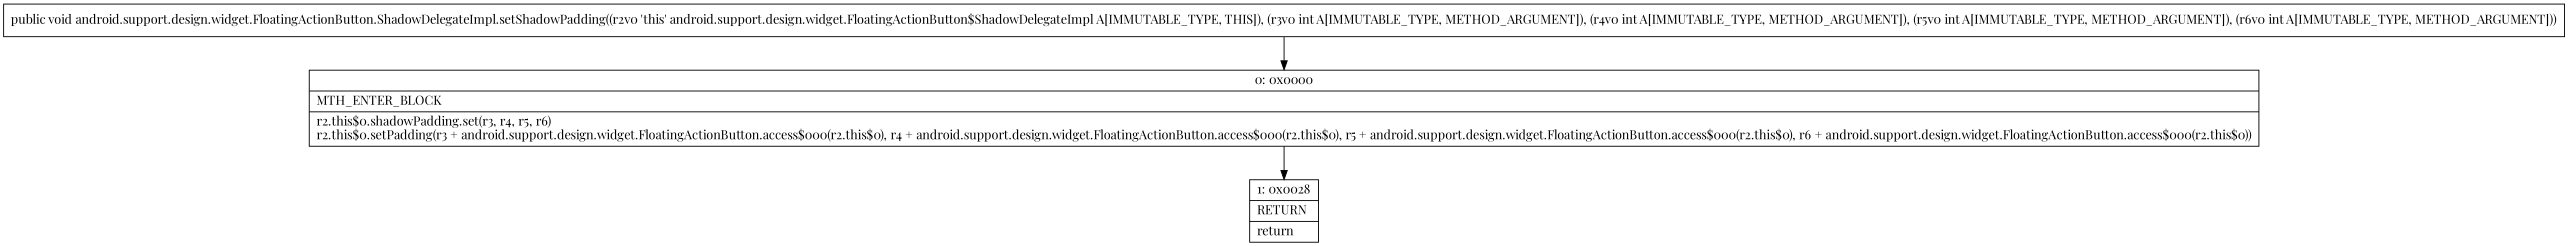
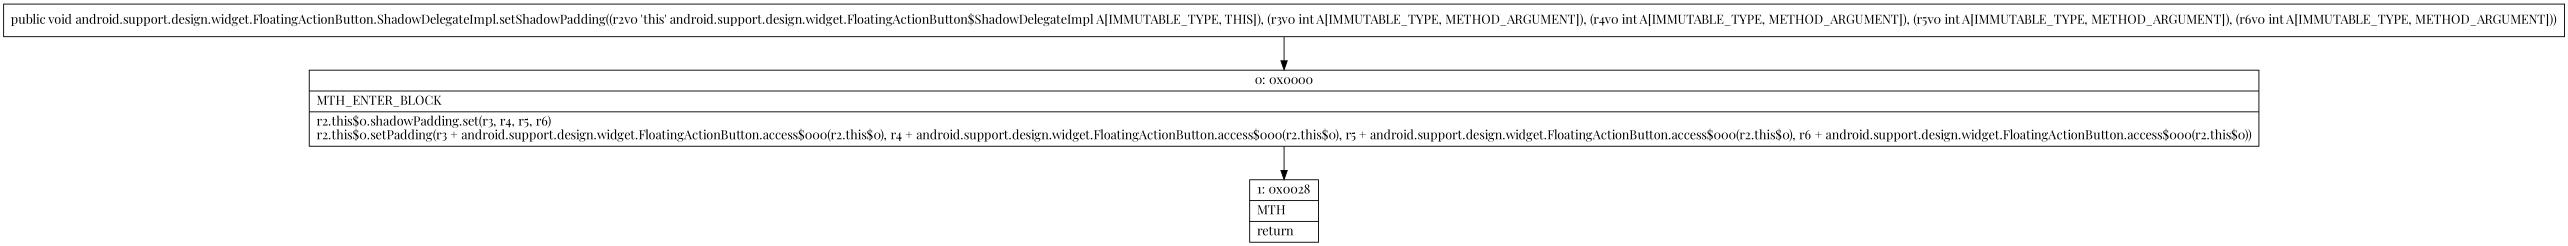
(1282, 211) -> (1271, 211)
